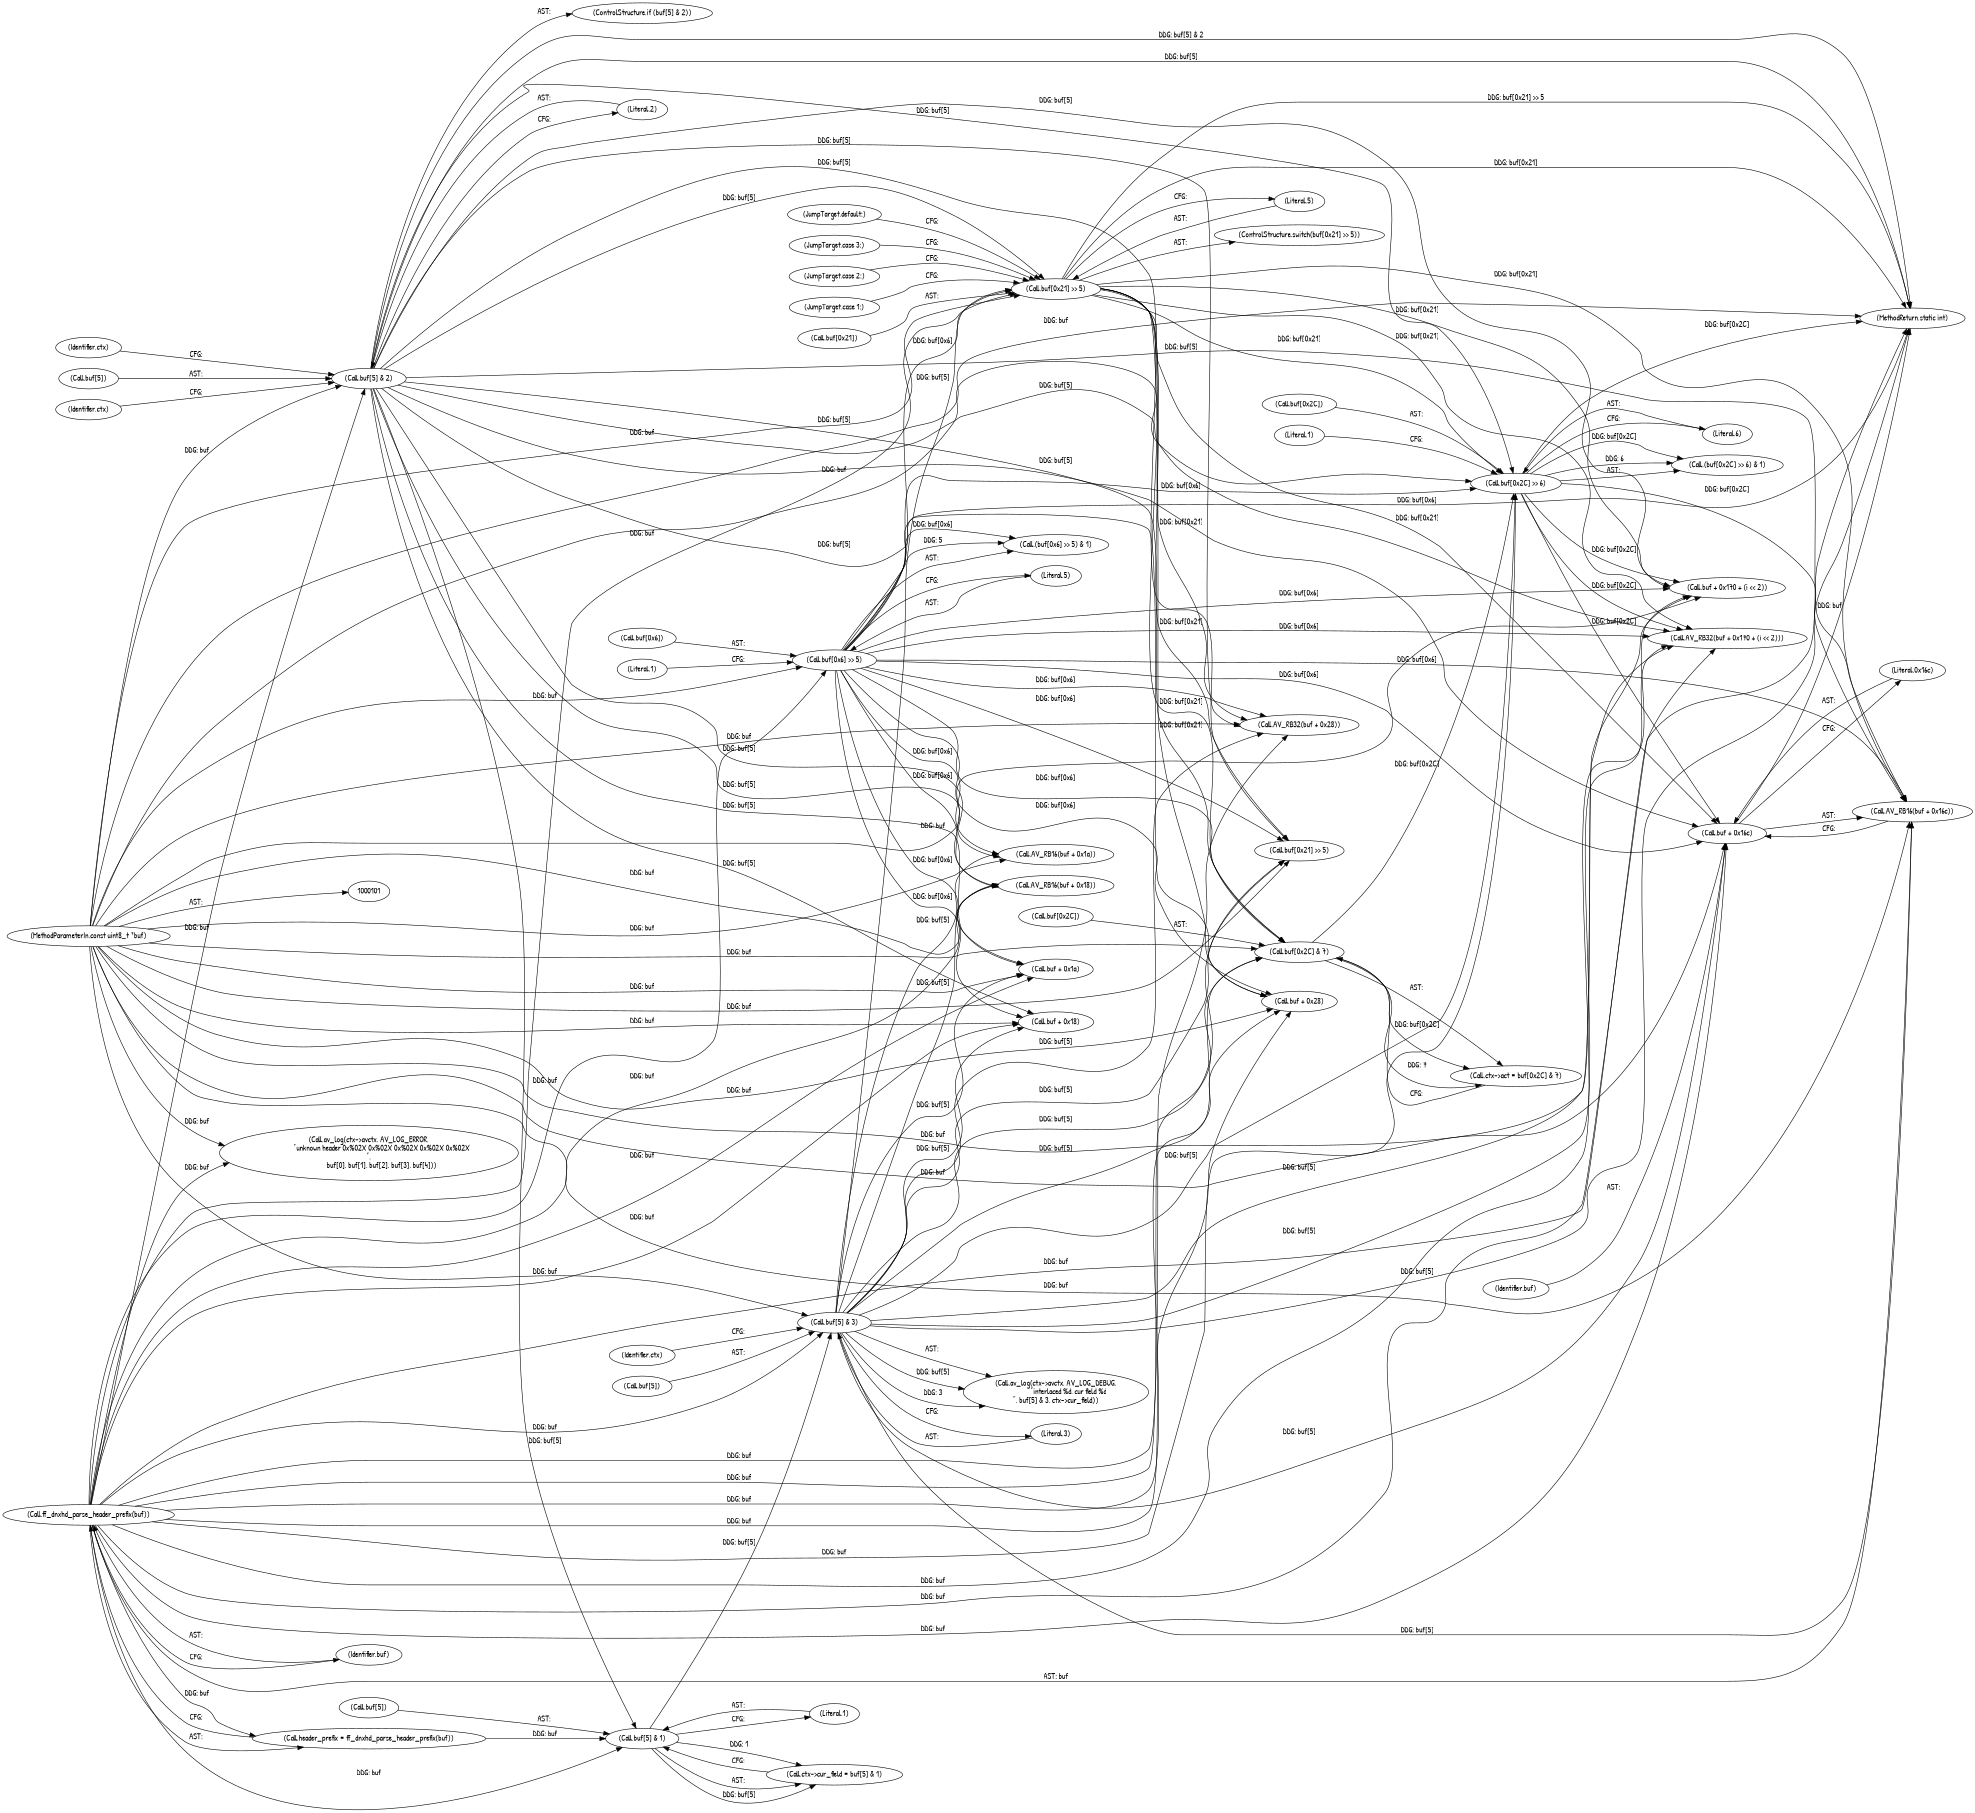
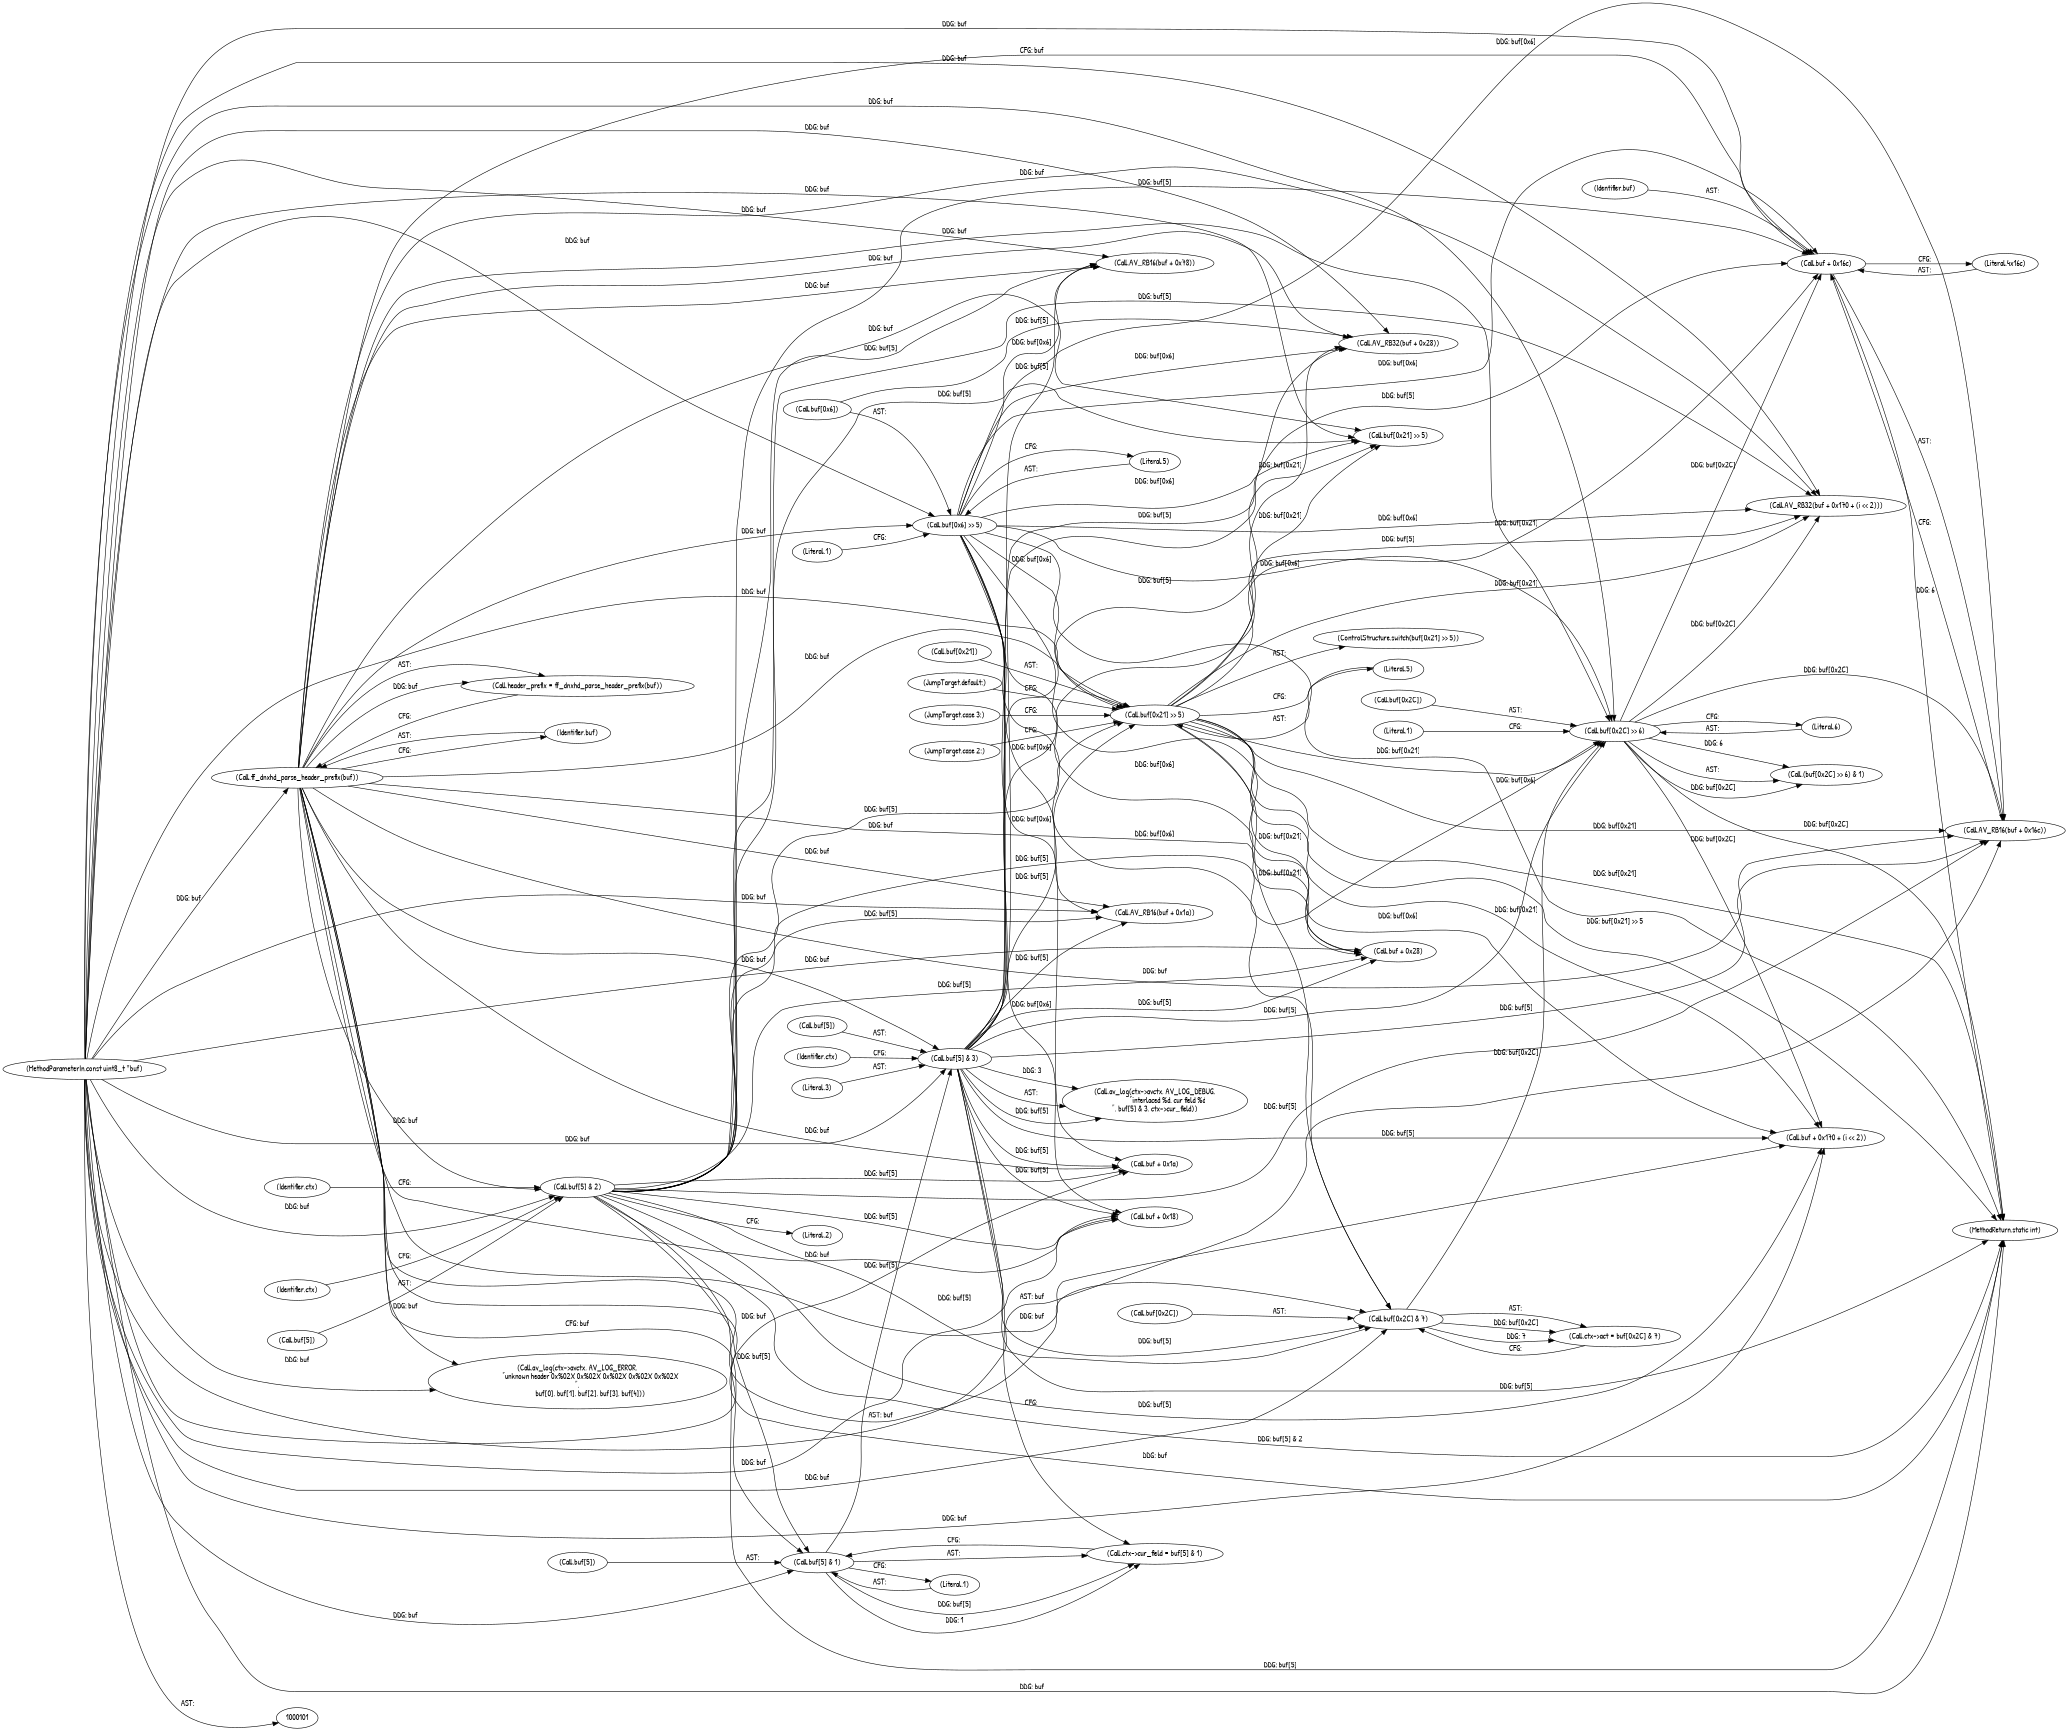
(642, 13) -> none
(1014, 151) -> (1081, 321)
(454, 184) -> none
(834, 307) -> none
(1056, 545) -> none
(1830, 606) -> (1926, 591)
(1912, 671) -> (2005, 264)
none -> (726, 847)
(1056, 886) -> (1155, 263)
none -> (184, 923)
(1056, 1286) -> (1032, 1297)
(915, 1417) -> (1004, 1367)
(739, 1500) -> (881, 1415)
(933, 1629) -> (1032, 51)
(1056, 1677) -> (1155, 971)
(543, 1739) -> (251, 1577)
(369, 1773) -> (578, 1324)
